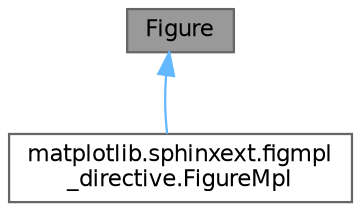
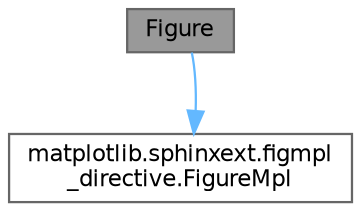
(165, 104) -> (195, 81)
